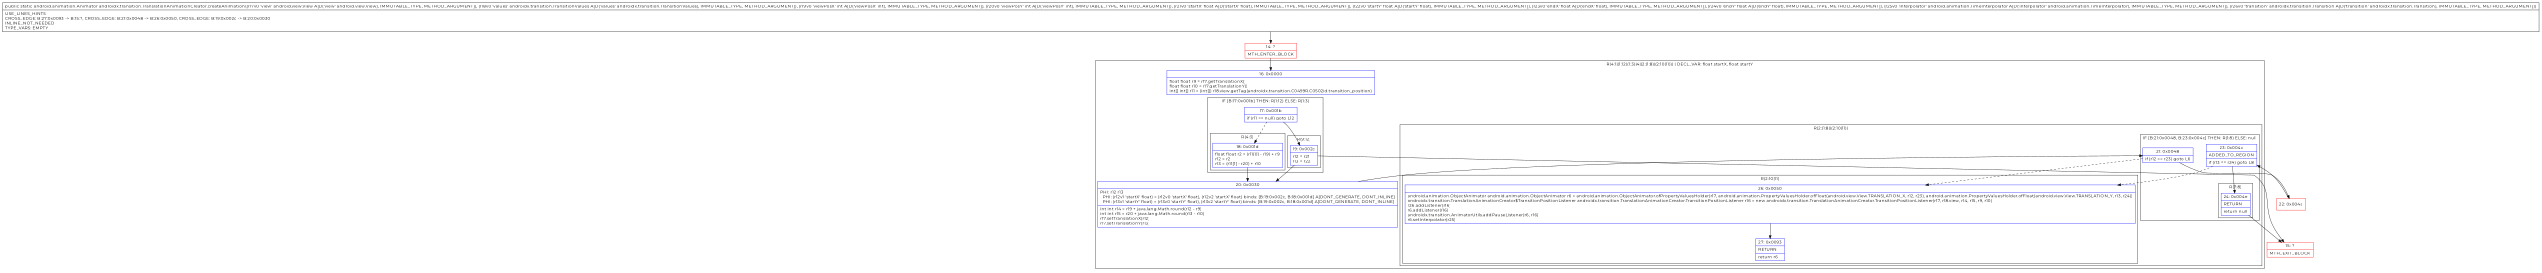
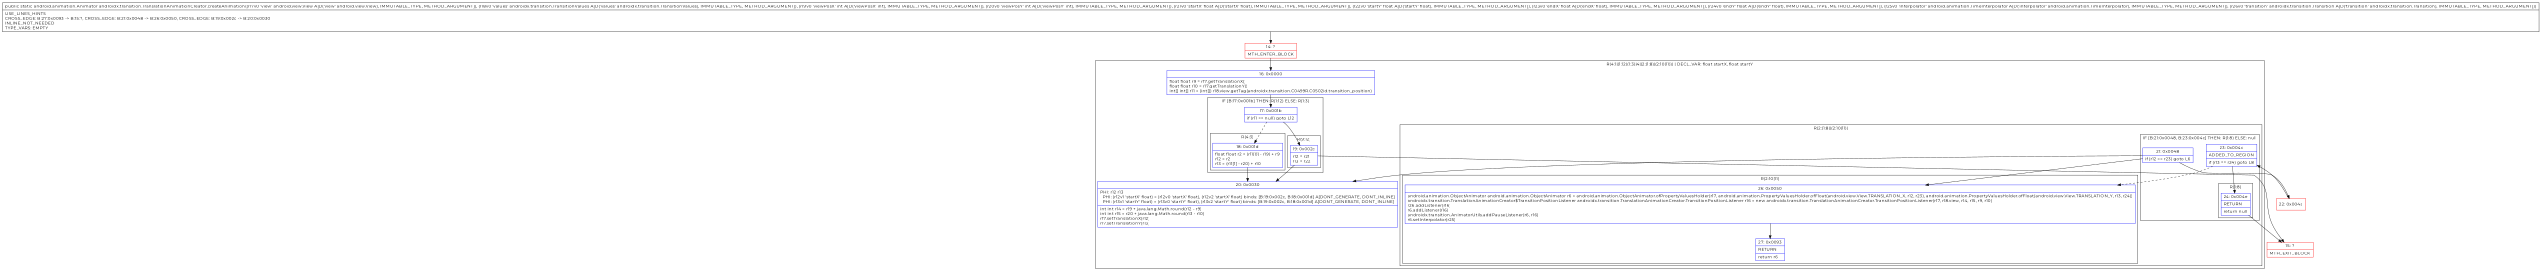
none -> (1271, 99)
(1749, 161) -> (1749, 160)
(2025, 173) -> (2025, 173)
(2236, 187) -> (2236, 187)
